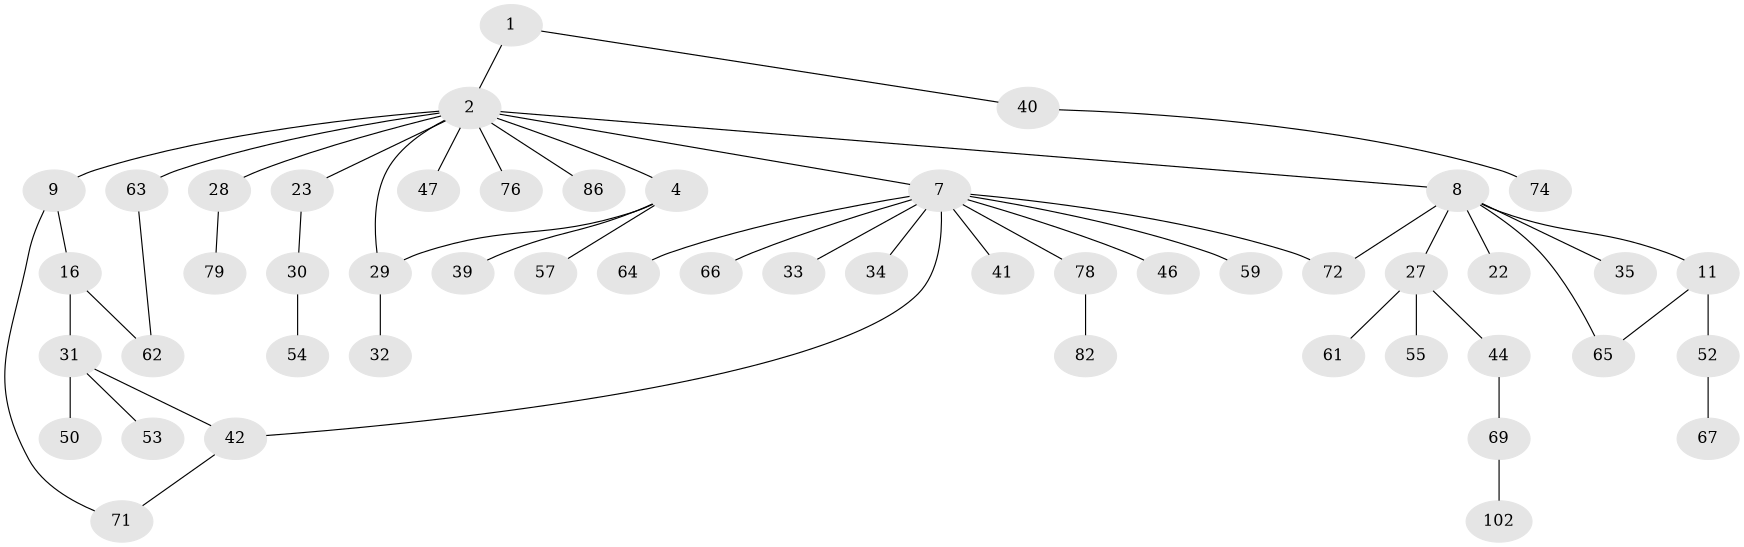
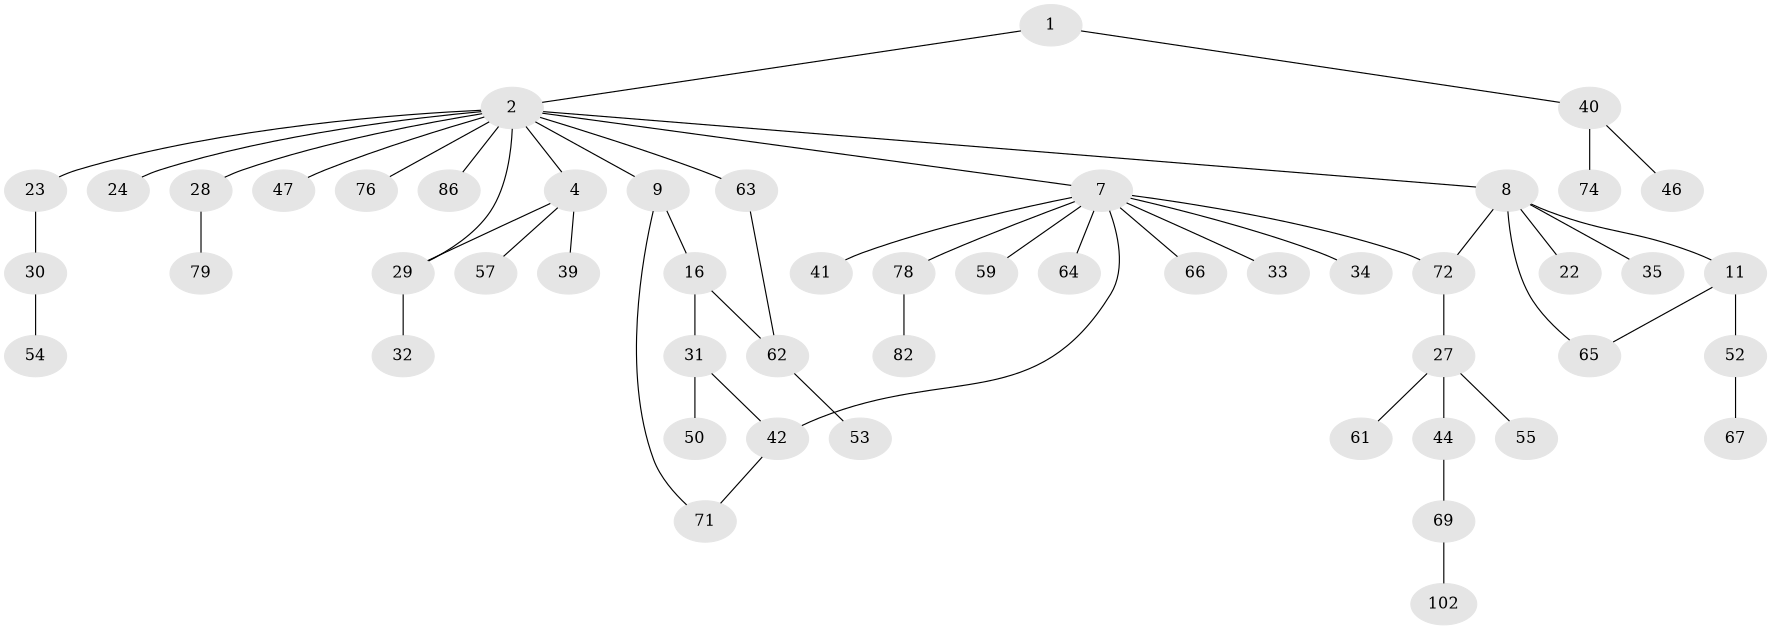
none -> (118, 191)
(1057, 227) -> (1631, 149)
(1437, 232) -> (1444, 315)
(111, 397) -> (819, 397)
